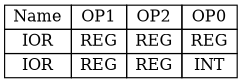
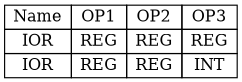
(210, 17) -> (210, 17)
